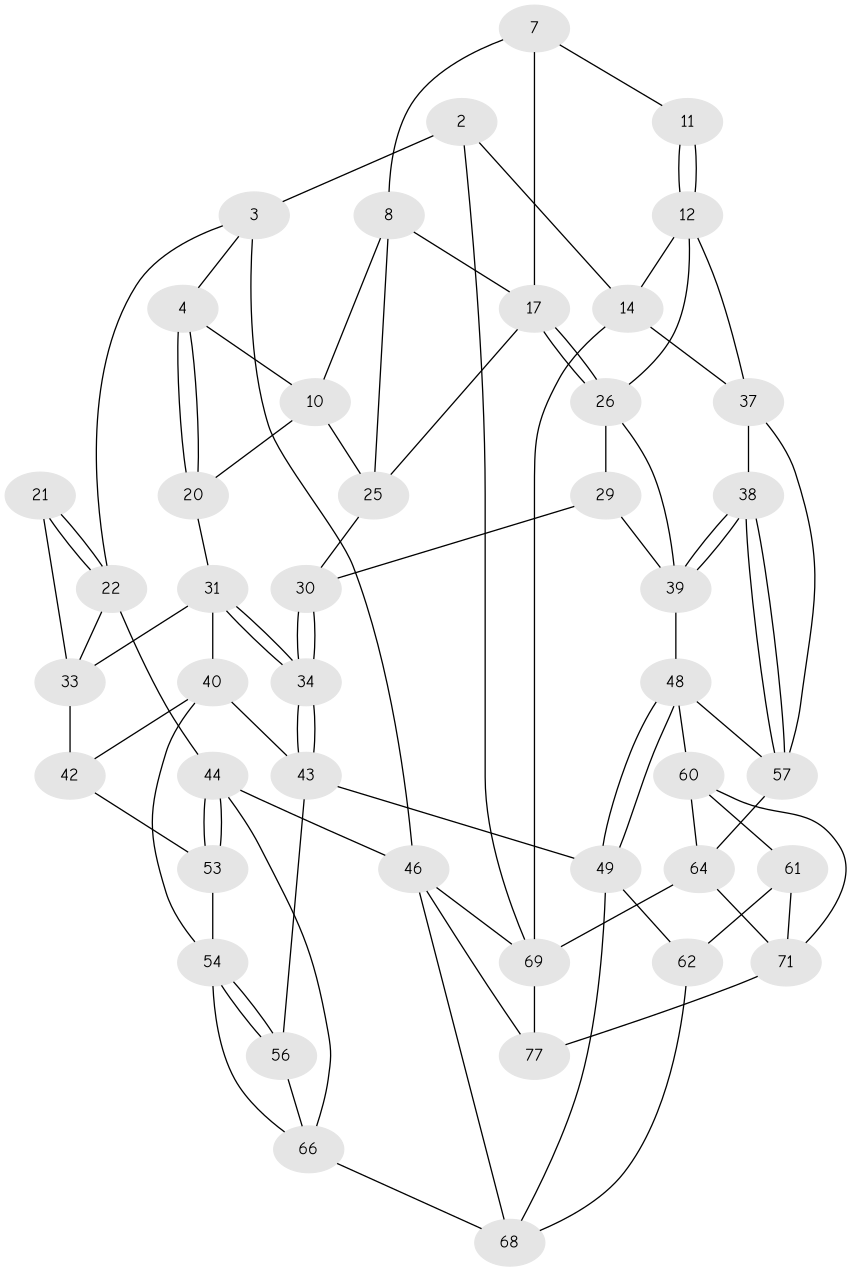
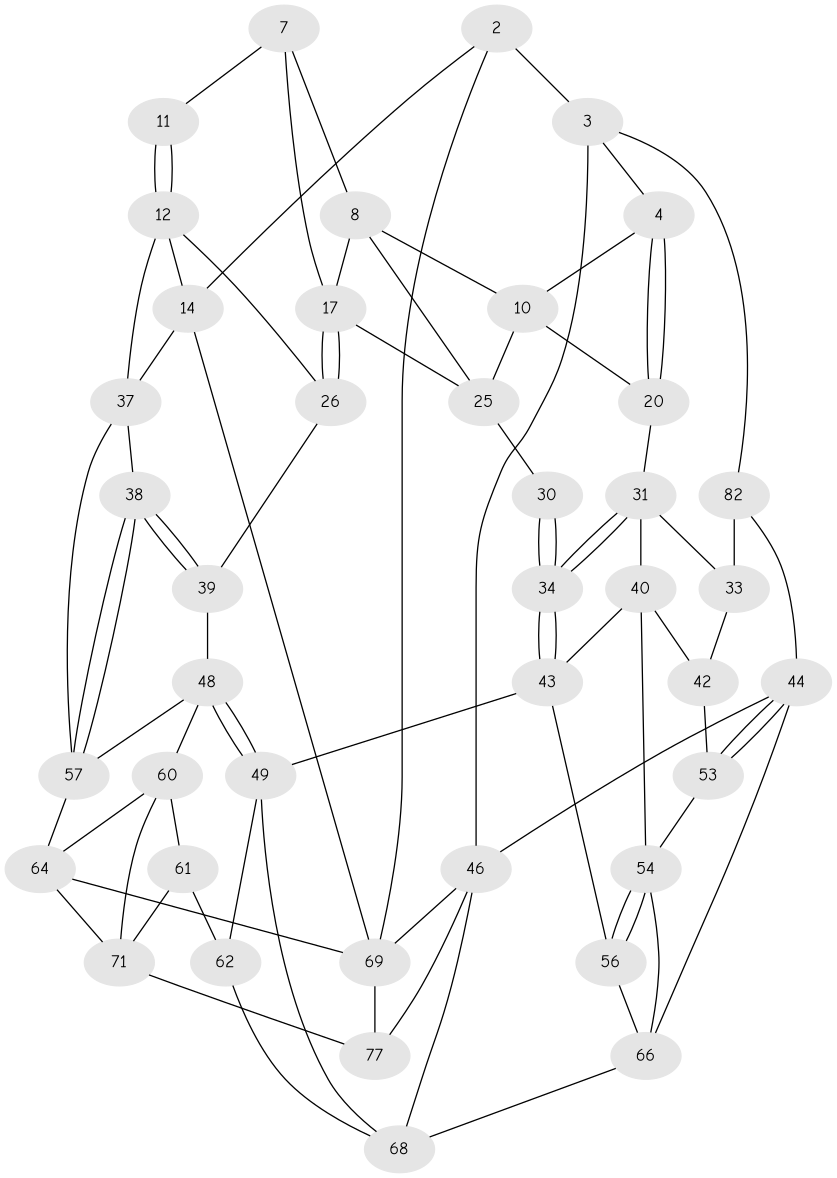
(40, 496) -> none
(606, 496) -> none
(112, 589) -> (734, 496)
